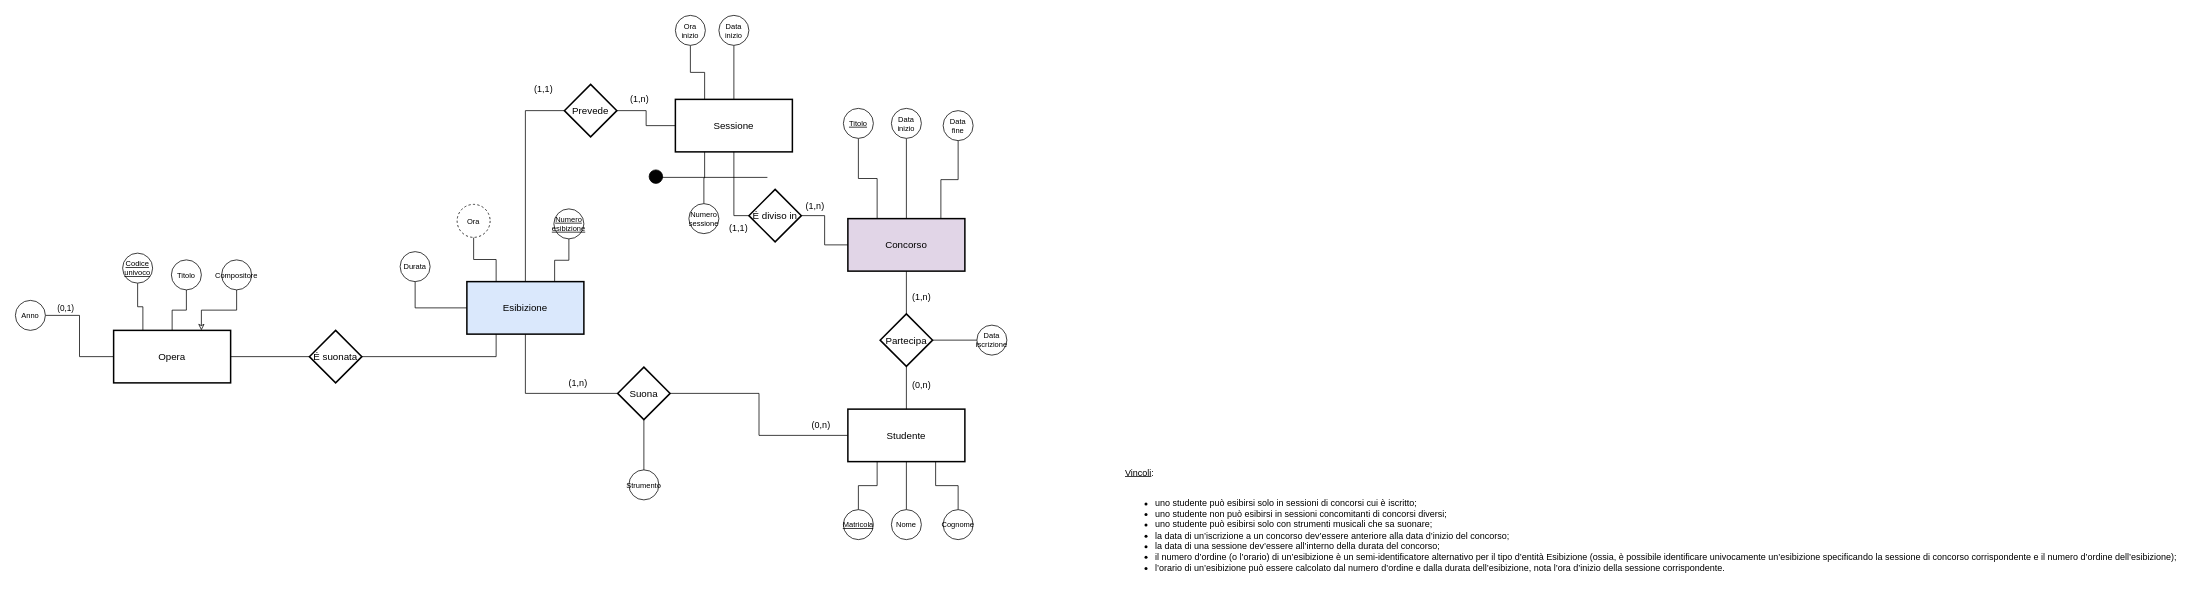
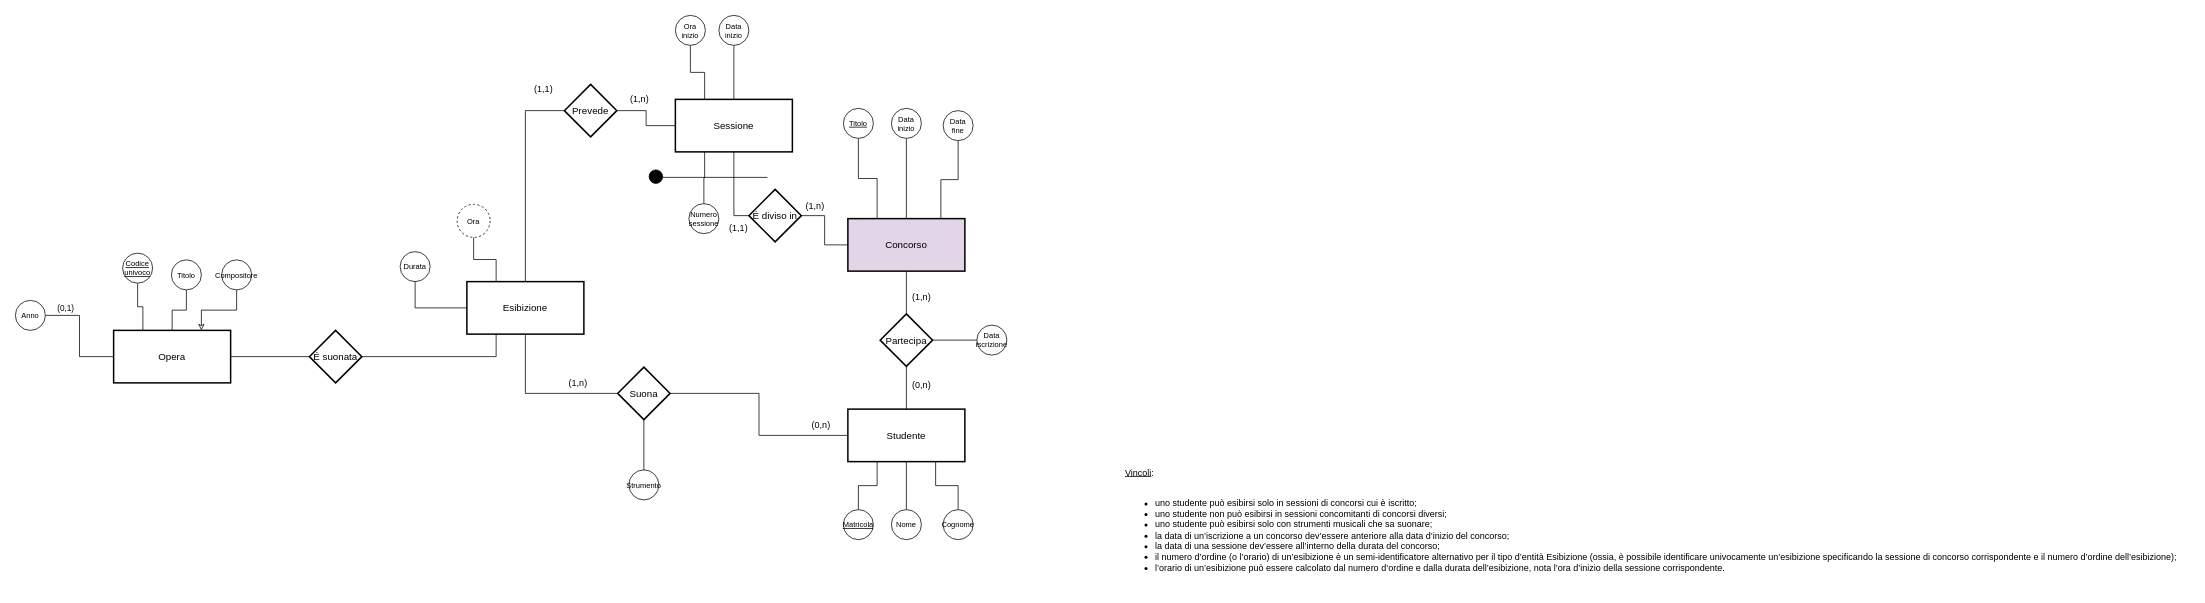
(569, 224) -> none
(562, 260) -> none
(525, 308) -> (525, 308)
